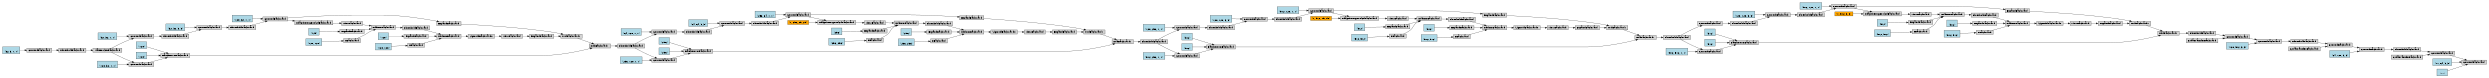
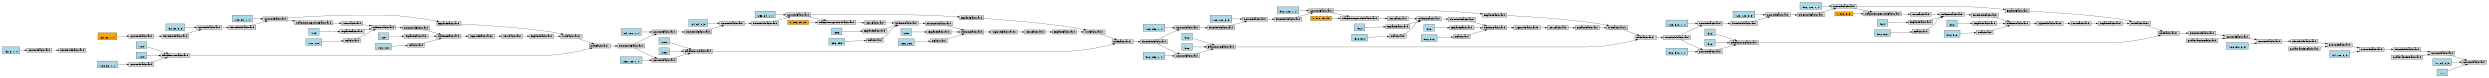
none -> (1677, 23)
(107, 36) -> (107, 36)
(107, 50) -> none
